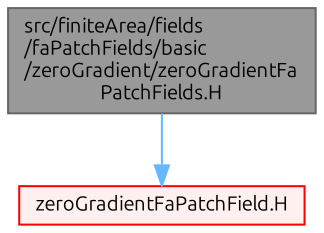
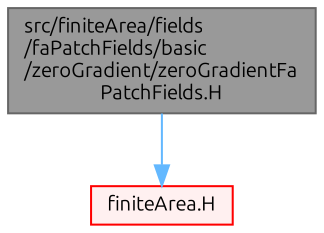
(162, 205) -> (162, 205)
